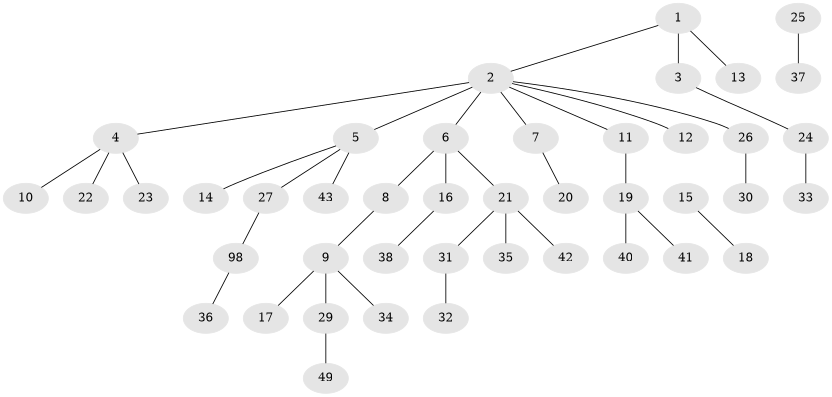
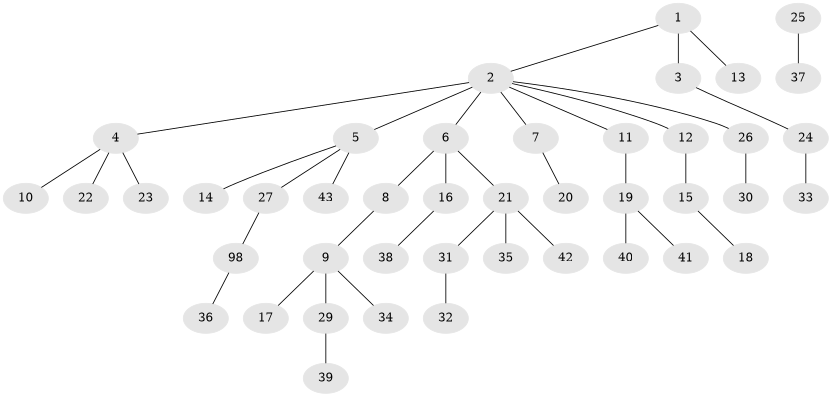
none -> (686, 168)
(326, 378) -> (326, 378)
